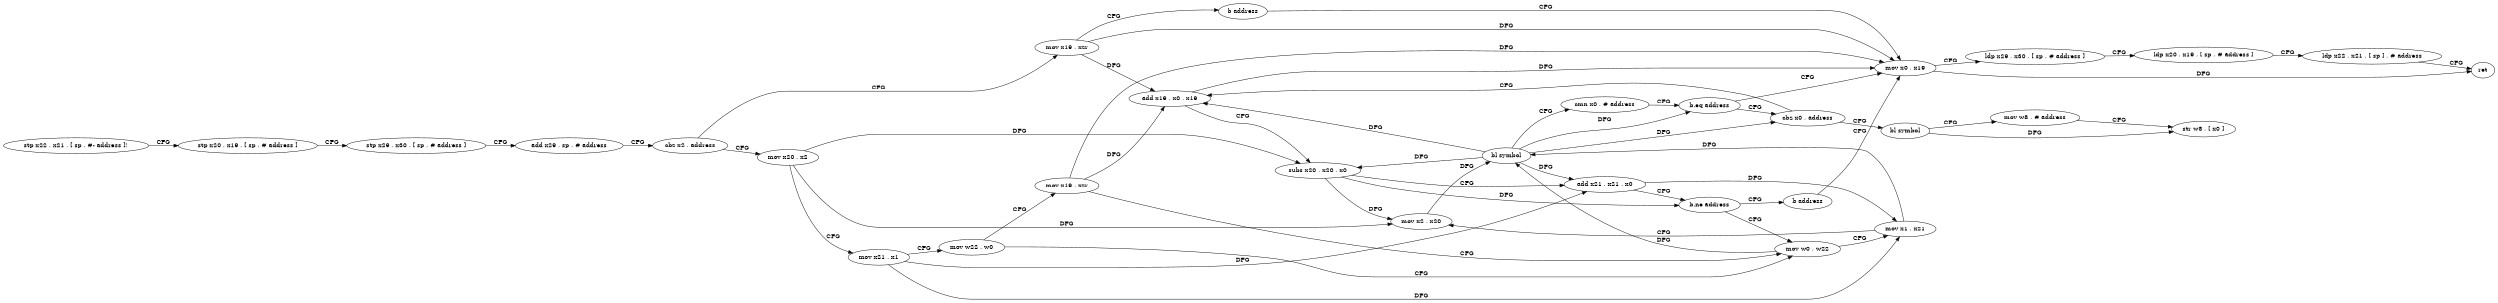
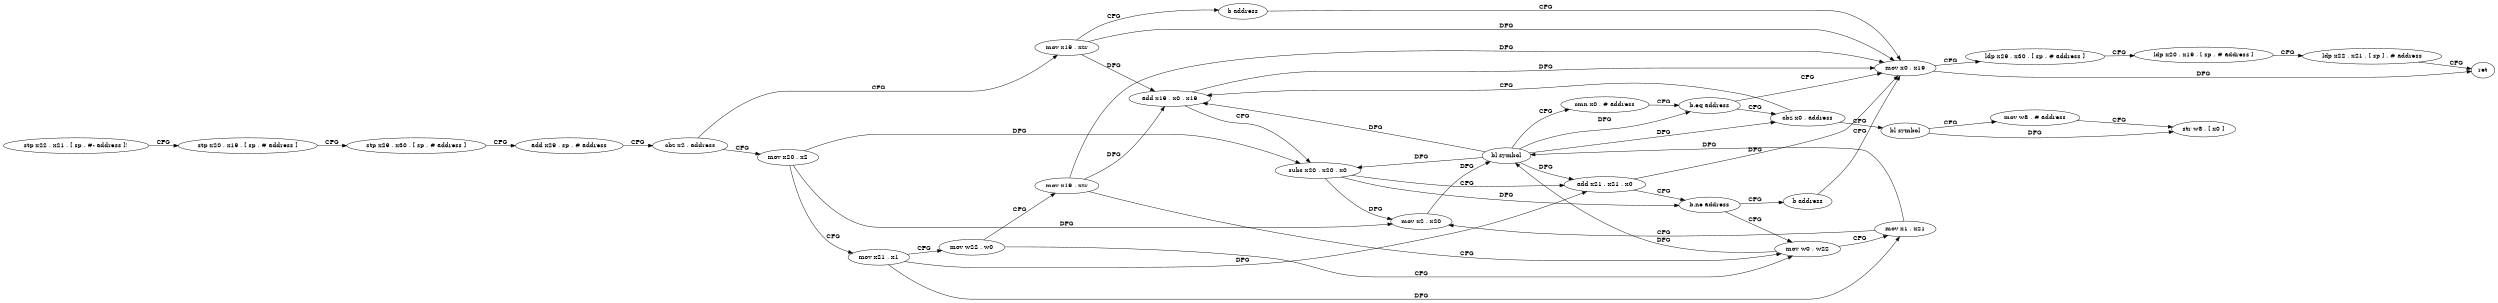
(1773, 182) -> (1768, 151)
